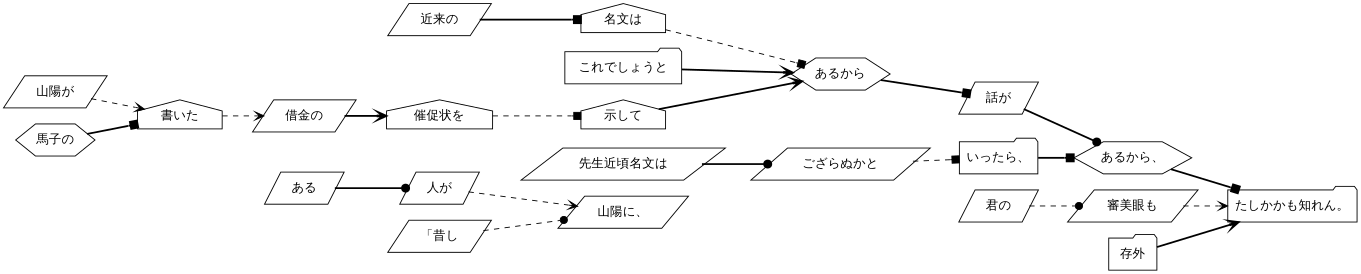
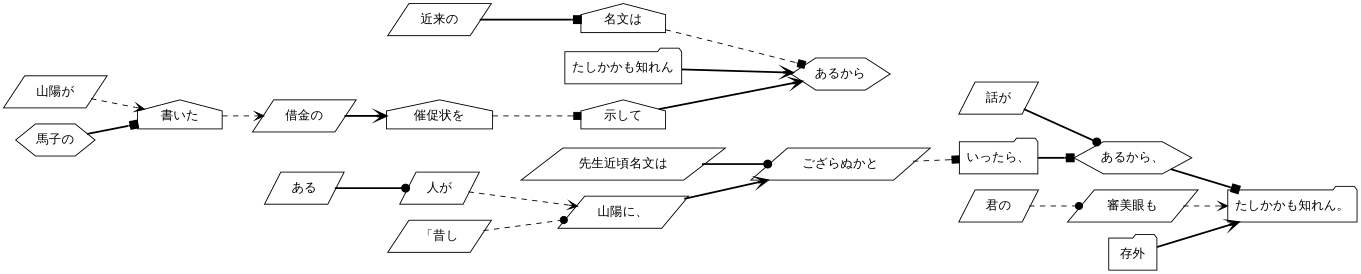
(623, 68) -> (623, 68)
(921, 86) -> none
none -> (721, 190)
